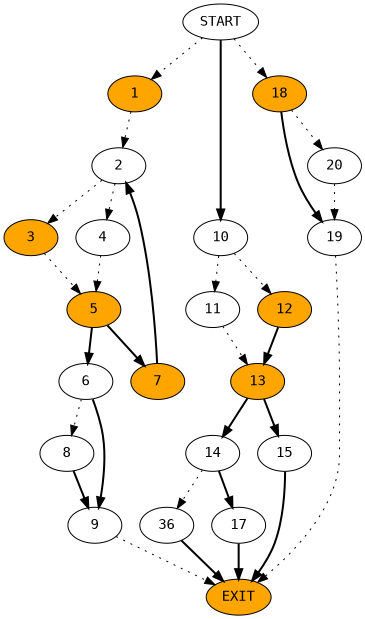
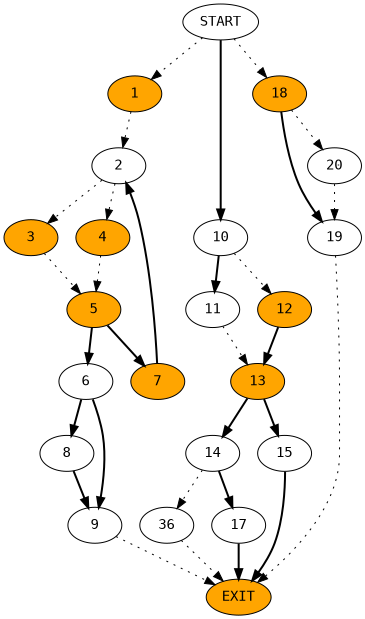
(103, 238) -> (103, 238)
(217, 269) -> (217, 269)
(78, 413) -> (78, 413)
(199, 557) -> (199, 557)
